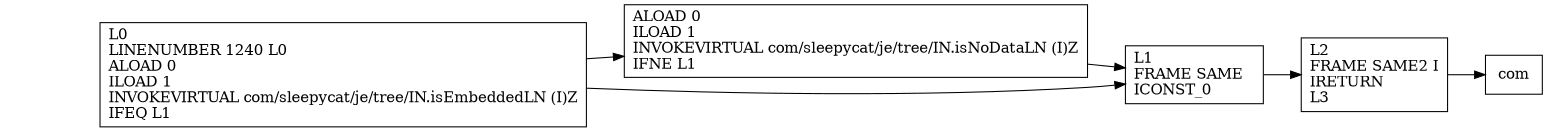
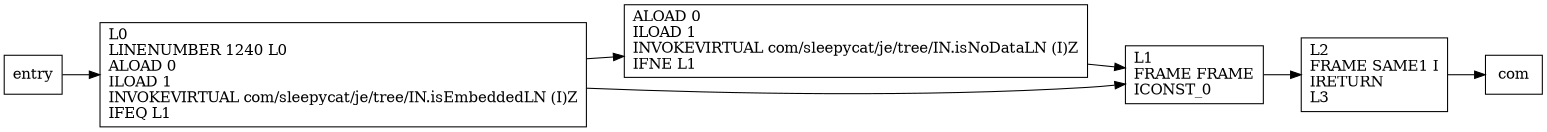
none -> (33, 75)
(1194, 75) -> (1194, 75)
(1374, 75) -> (1374, 75)
